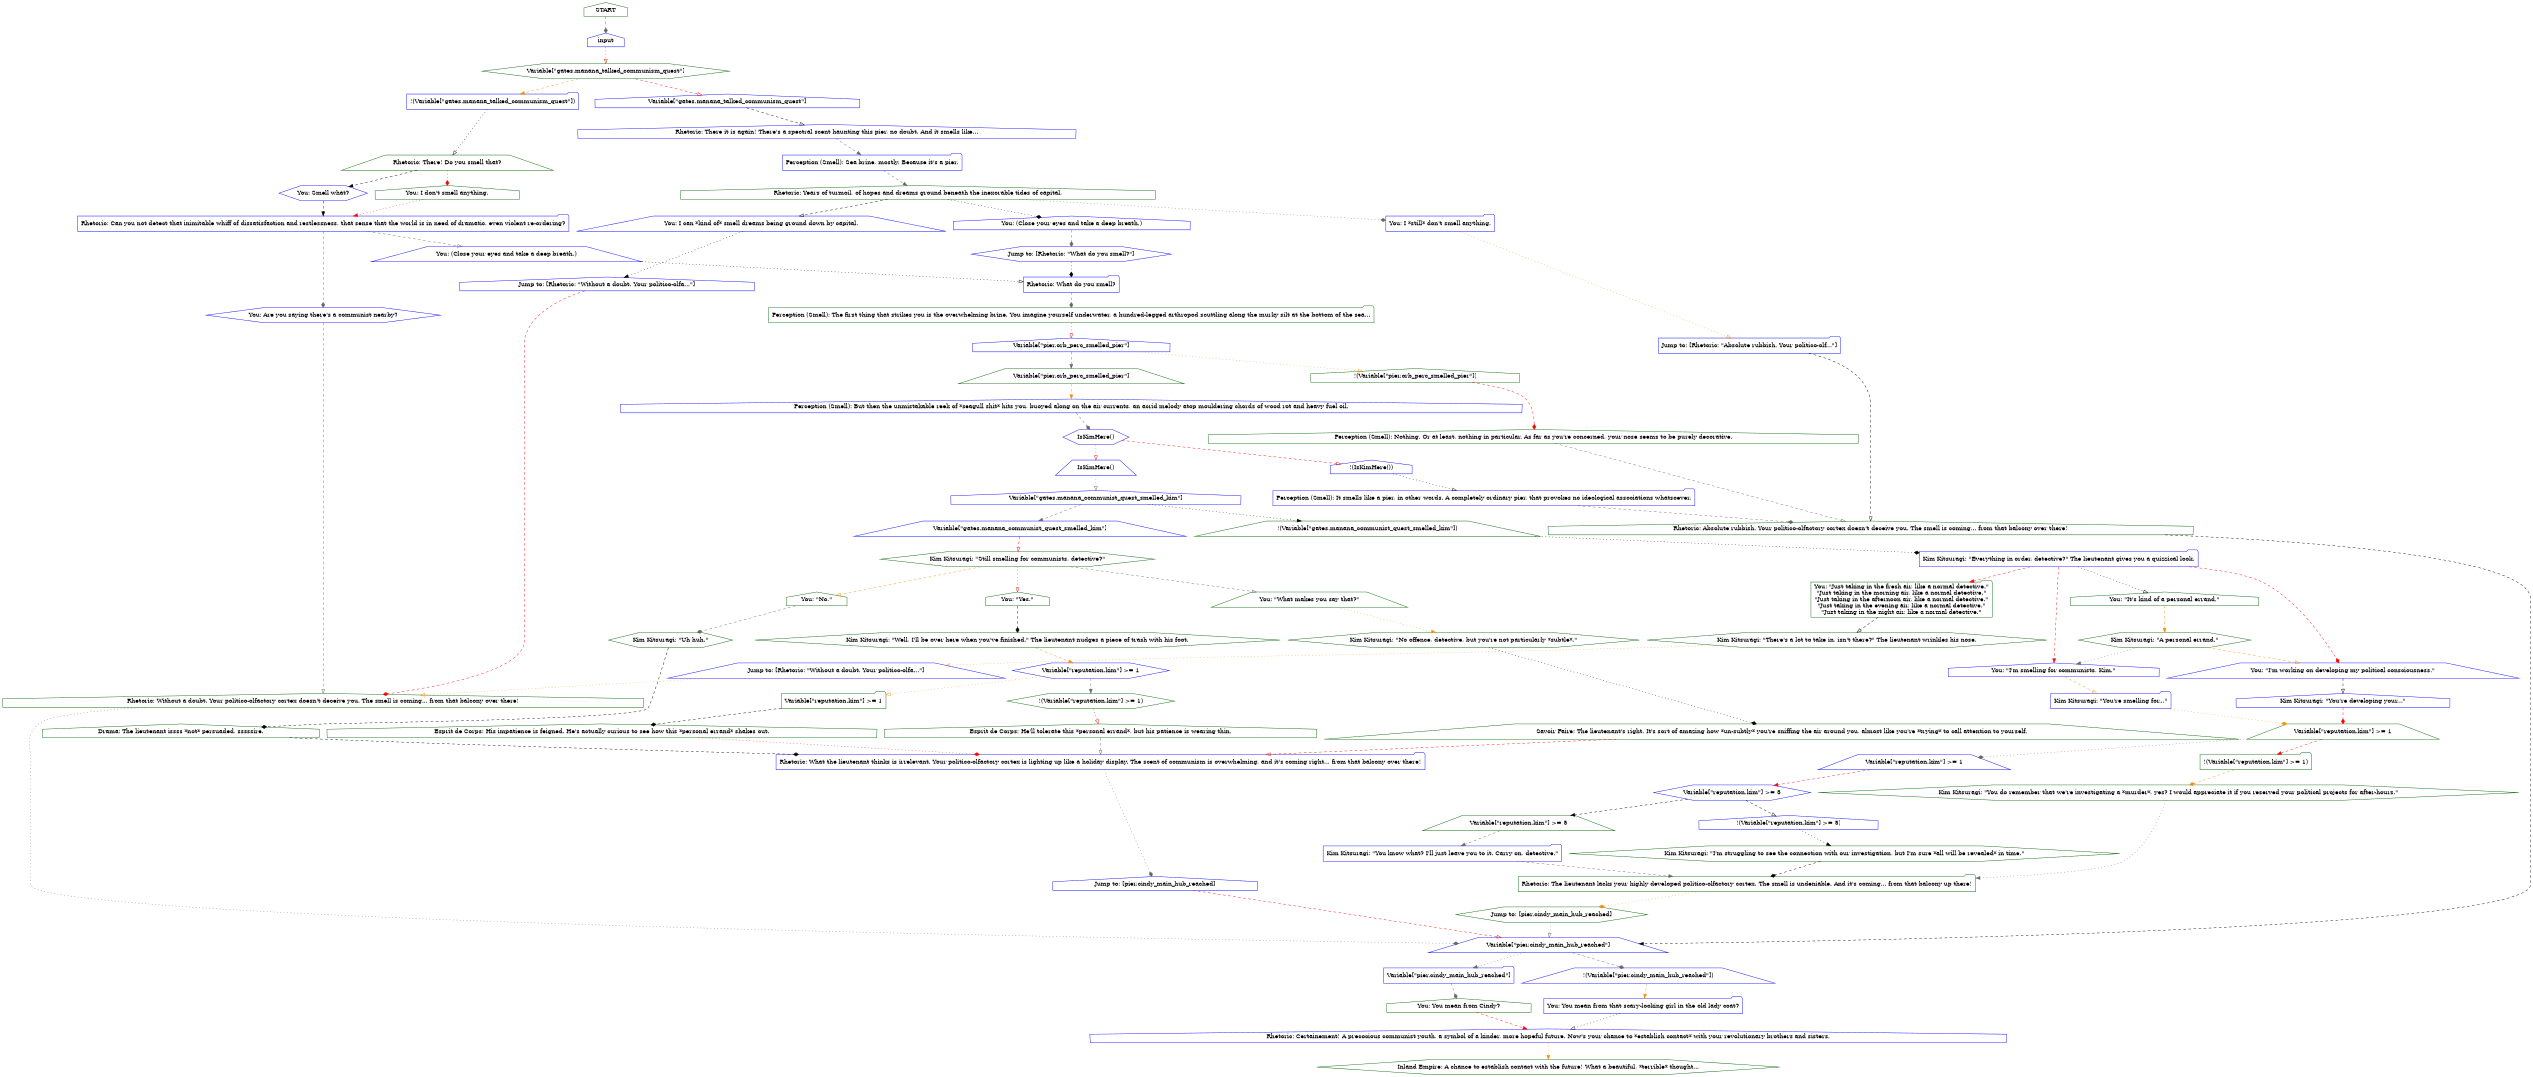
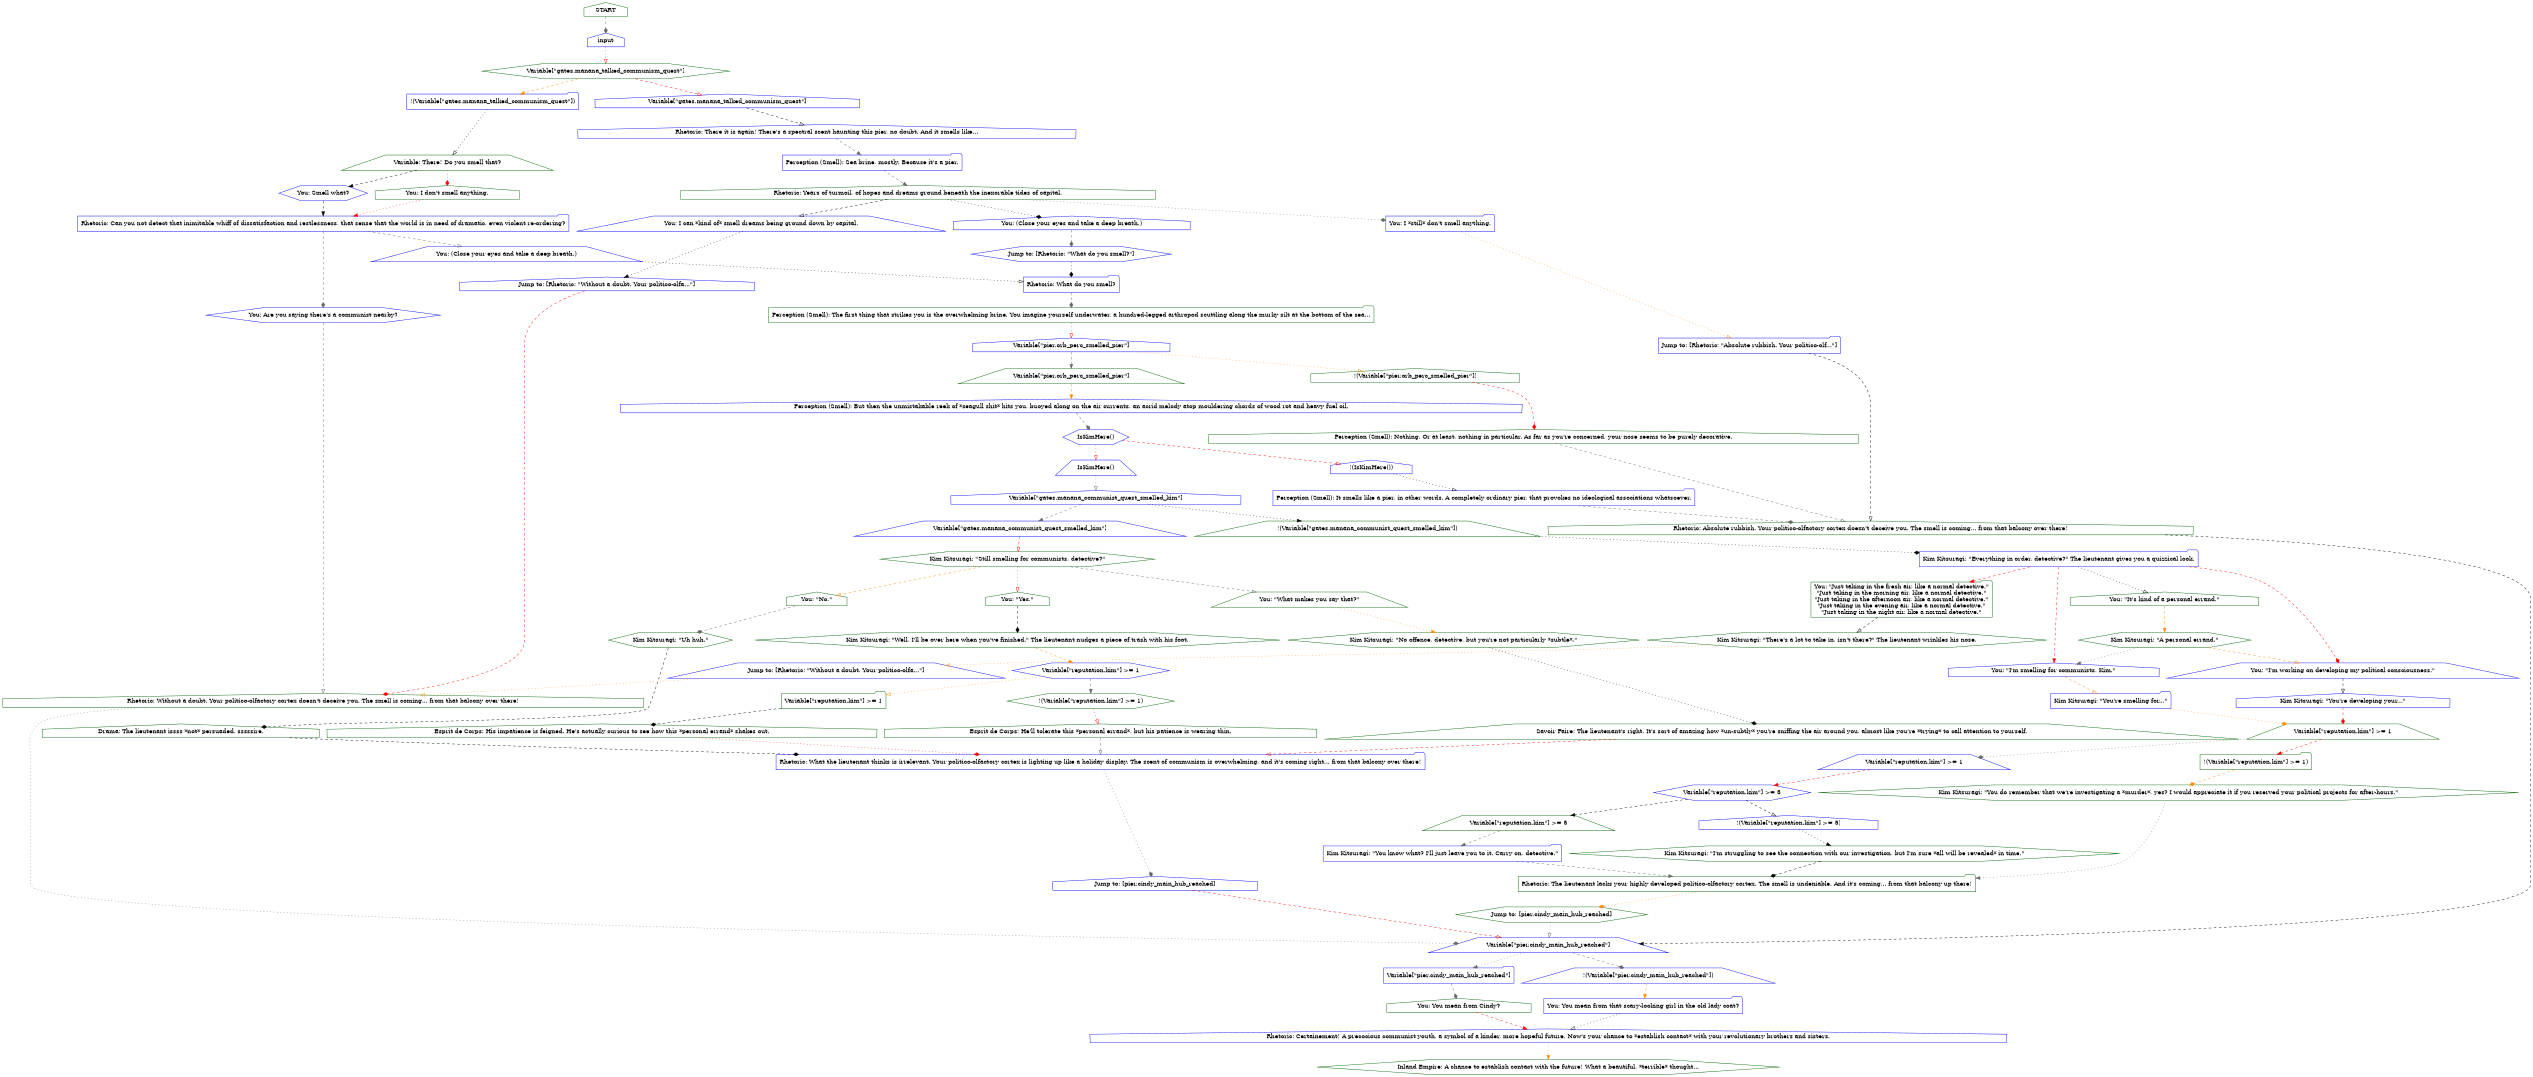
(447, 163) -> (447, 163)
